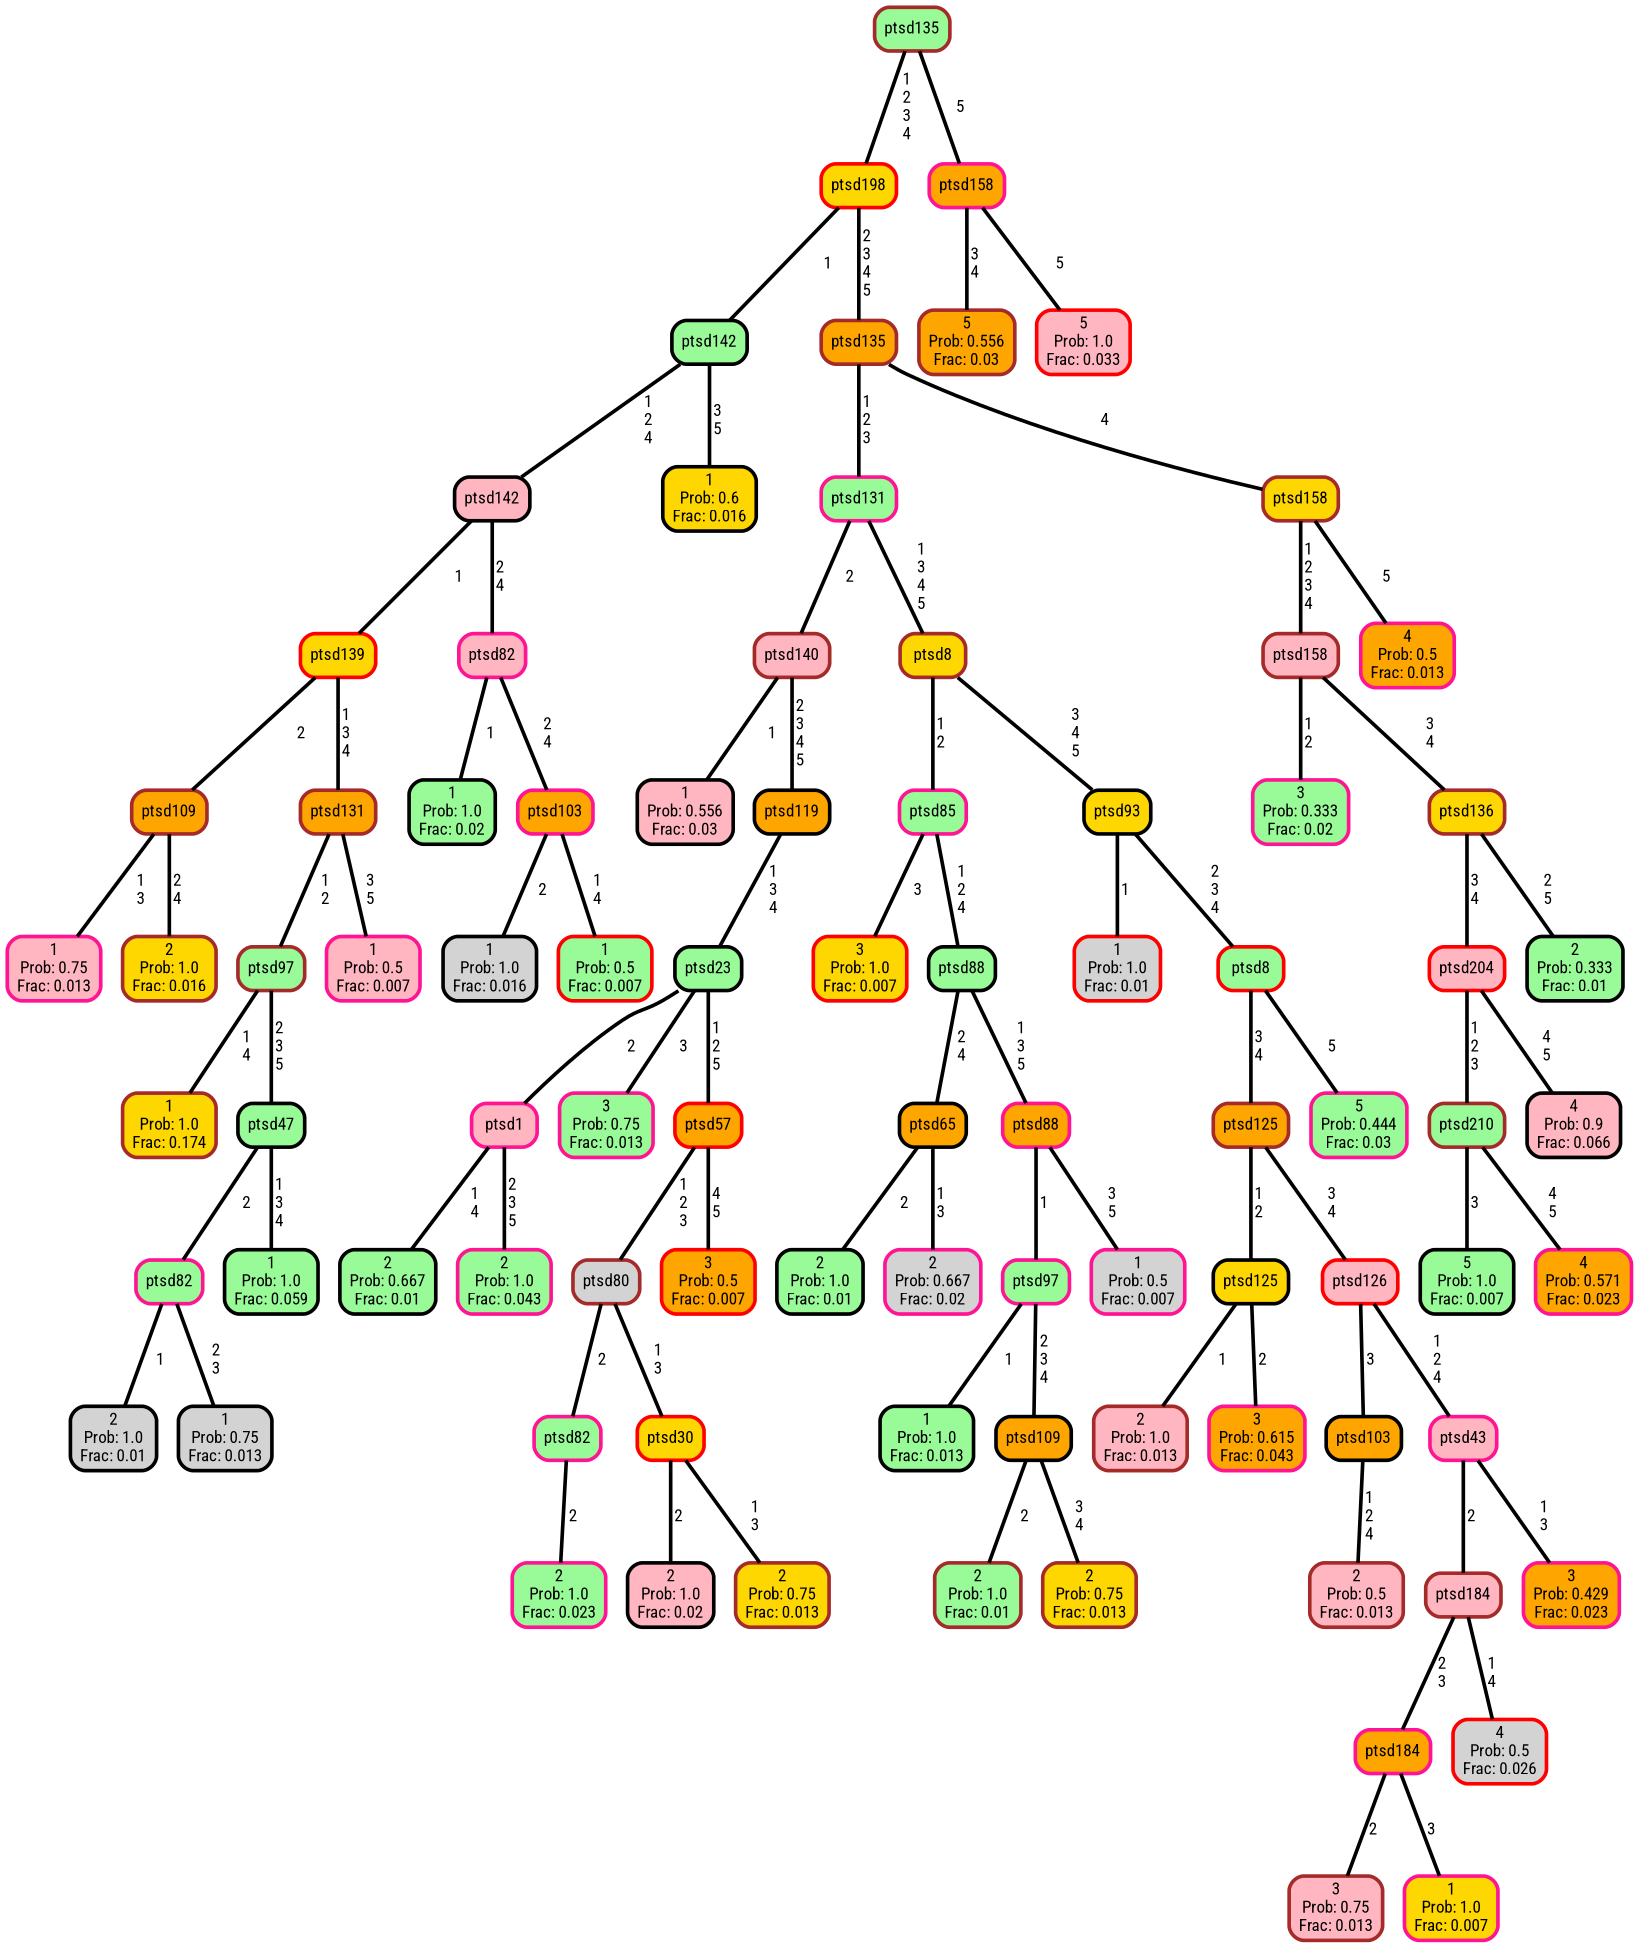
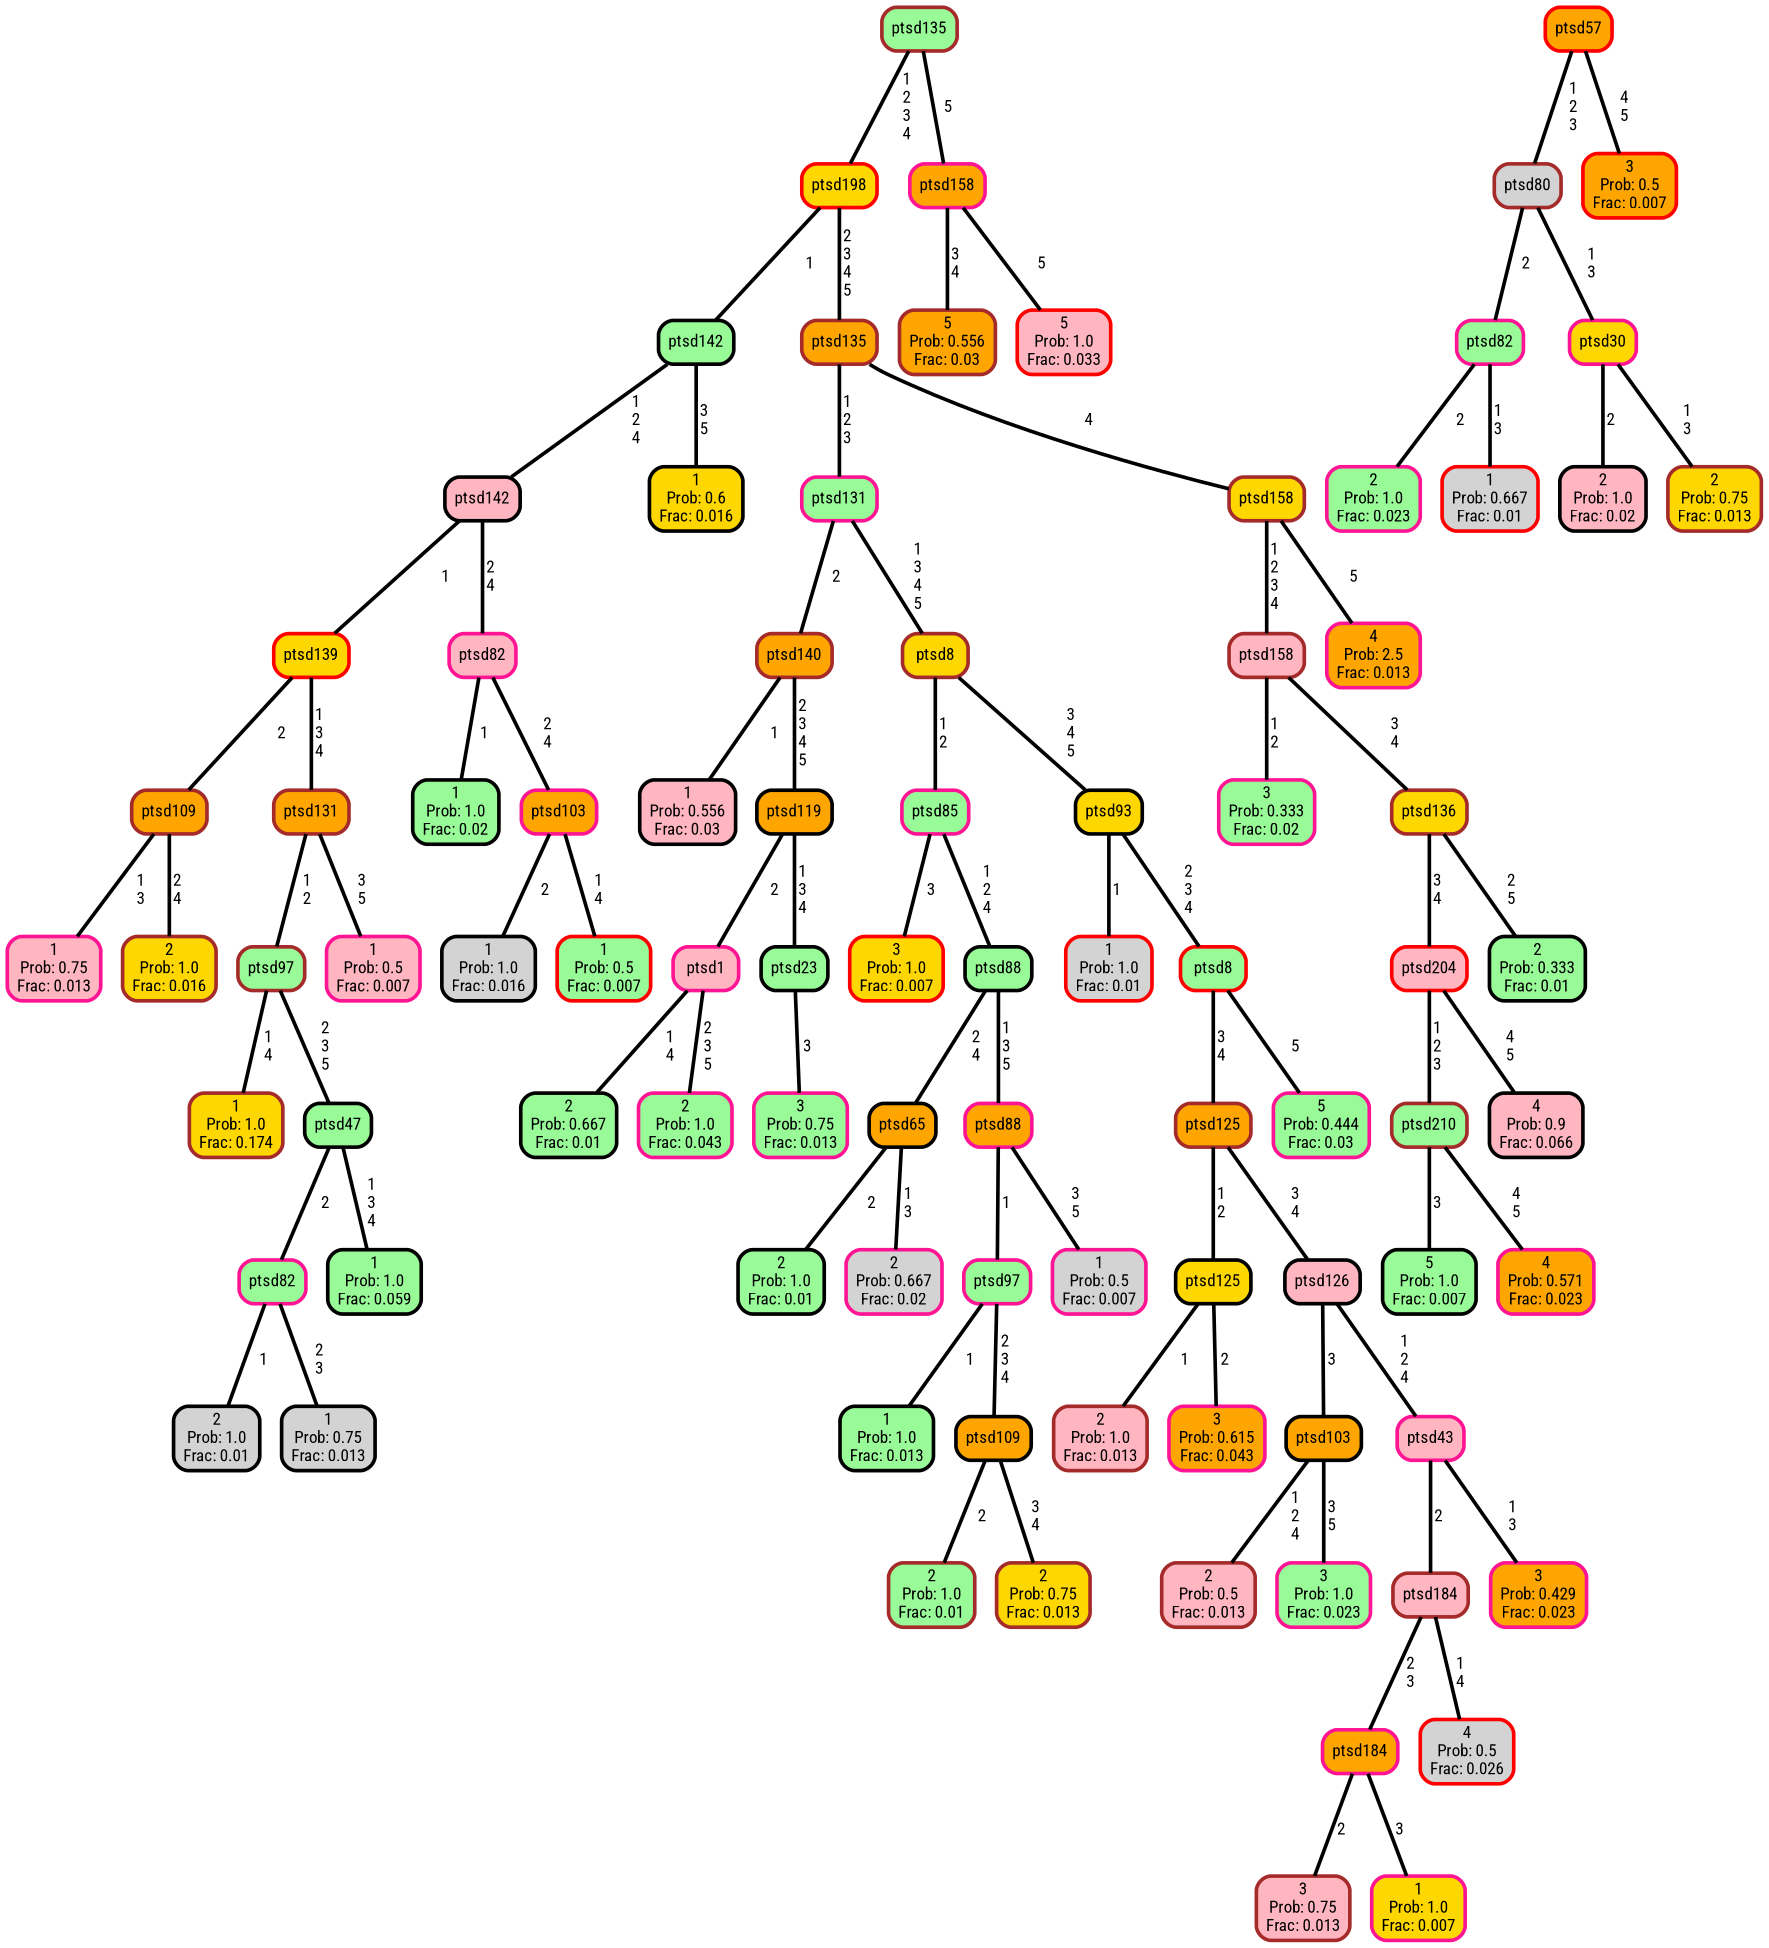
none -> (1490, 499)
(792, 656) -> (794, 656)
(1408, 656) -> (1374, 656)
(596, 1039) -> (750, 890)
(708, 1047) -> none
(1360, 1282) -> (1323, 1282)
(671, 1438) -> (1603, 342)
none -> (1324, 1595)
